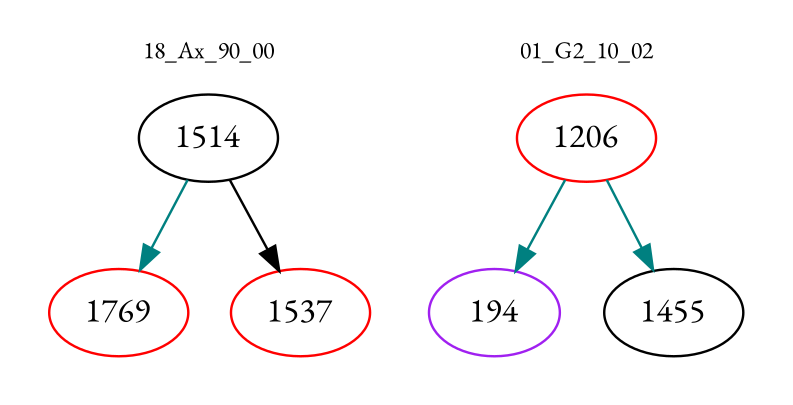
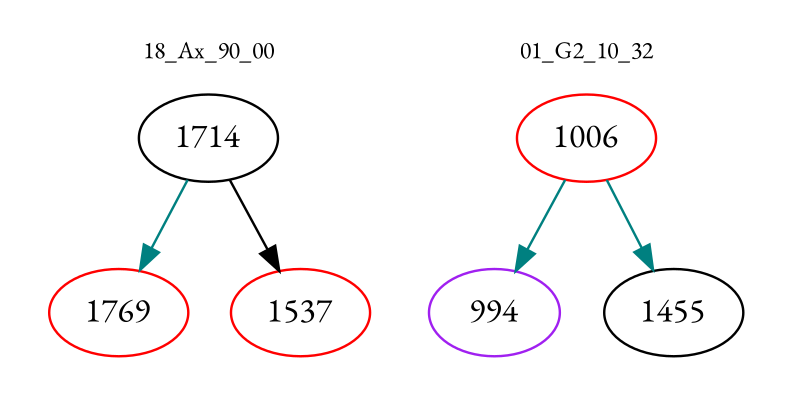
(587, 52) -> (587, 52)
(208, 138) -> (208, 138)
(587, 138) -> (587, 138)
(494, 313) -> (494, 313)
